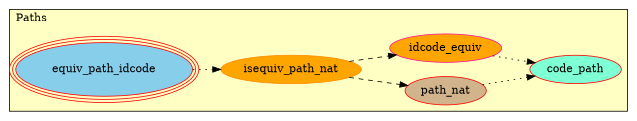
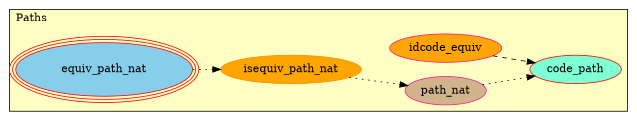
(369, 59) -> none
(510, 59) -> (510, 59)
(104, 69) -> (104, 69)
(375, 81) -> (375, 81)
(446, 91) -> (446, 91)
